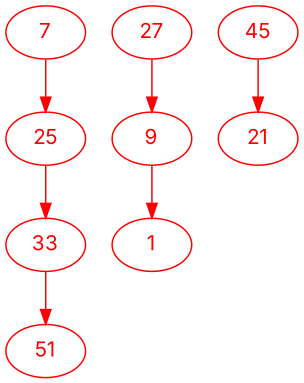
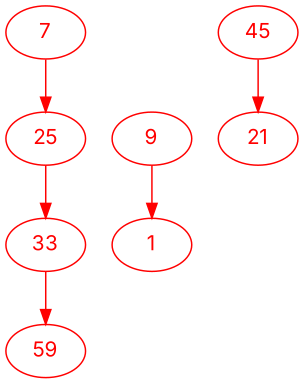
(152, 32) -> none
(46, 351) -> (46, 351)
